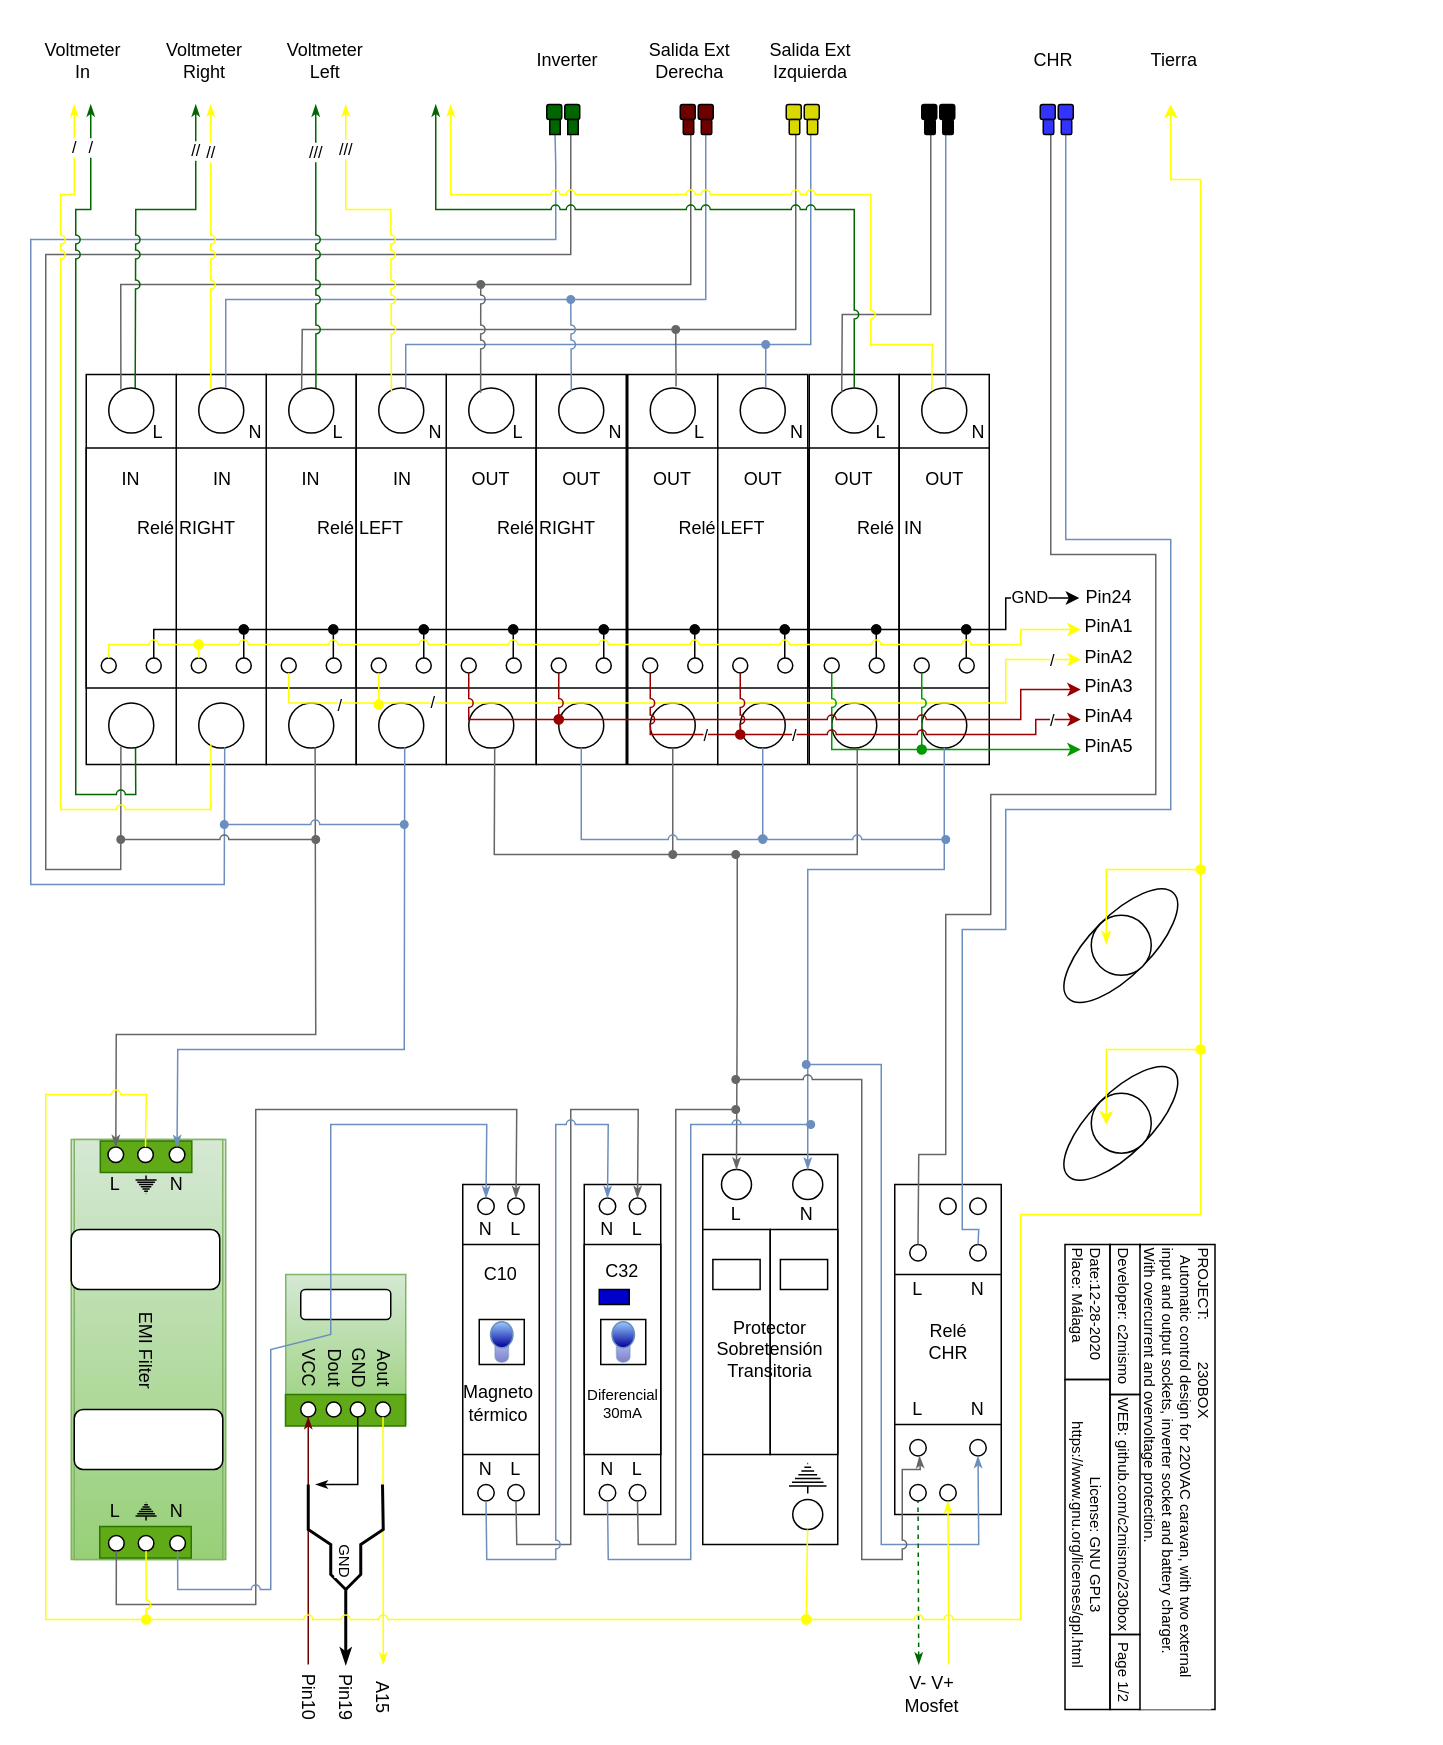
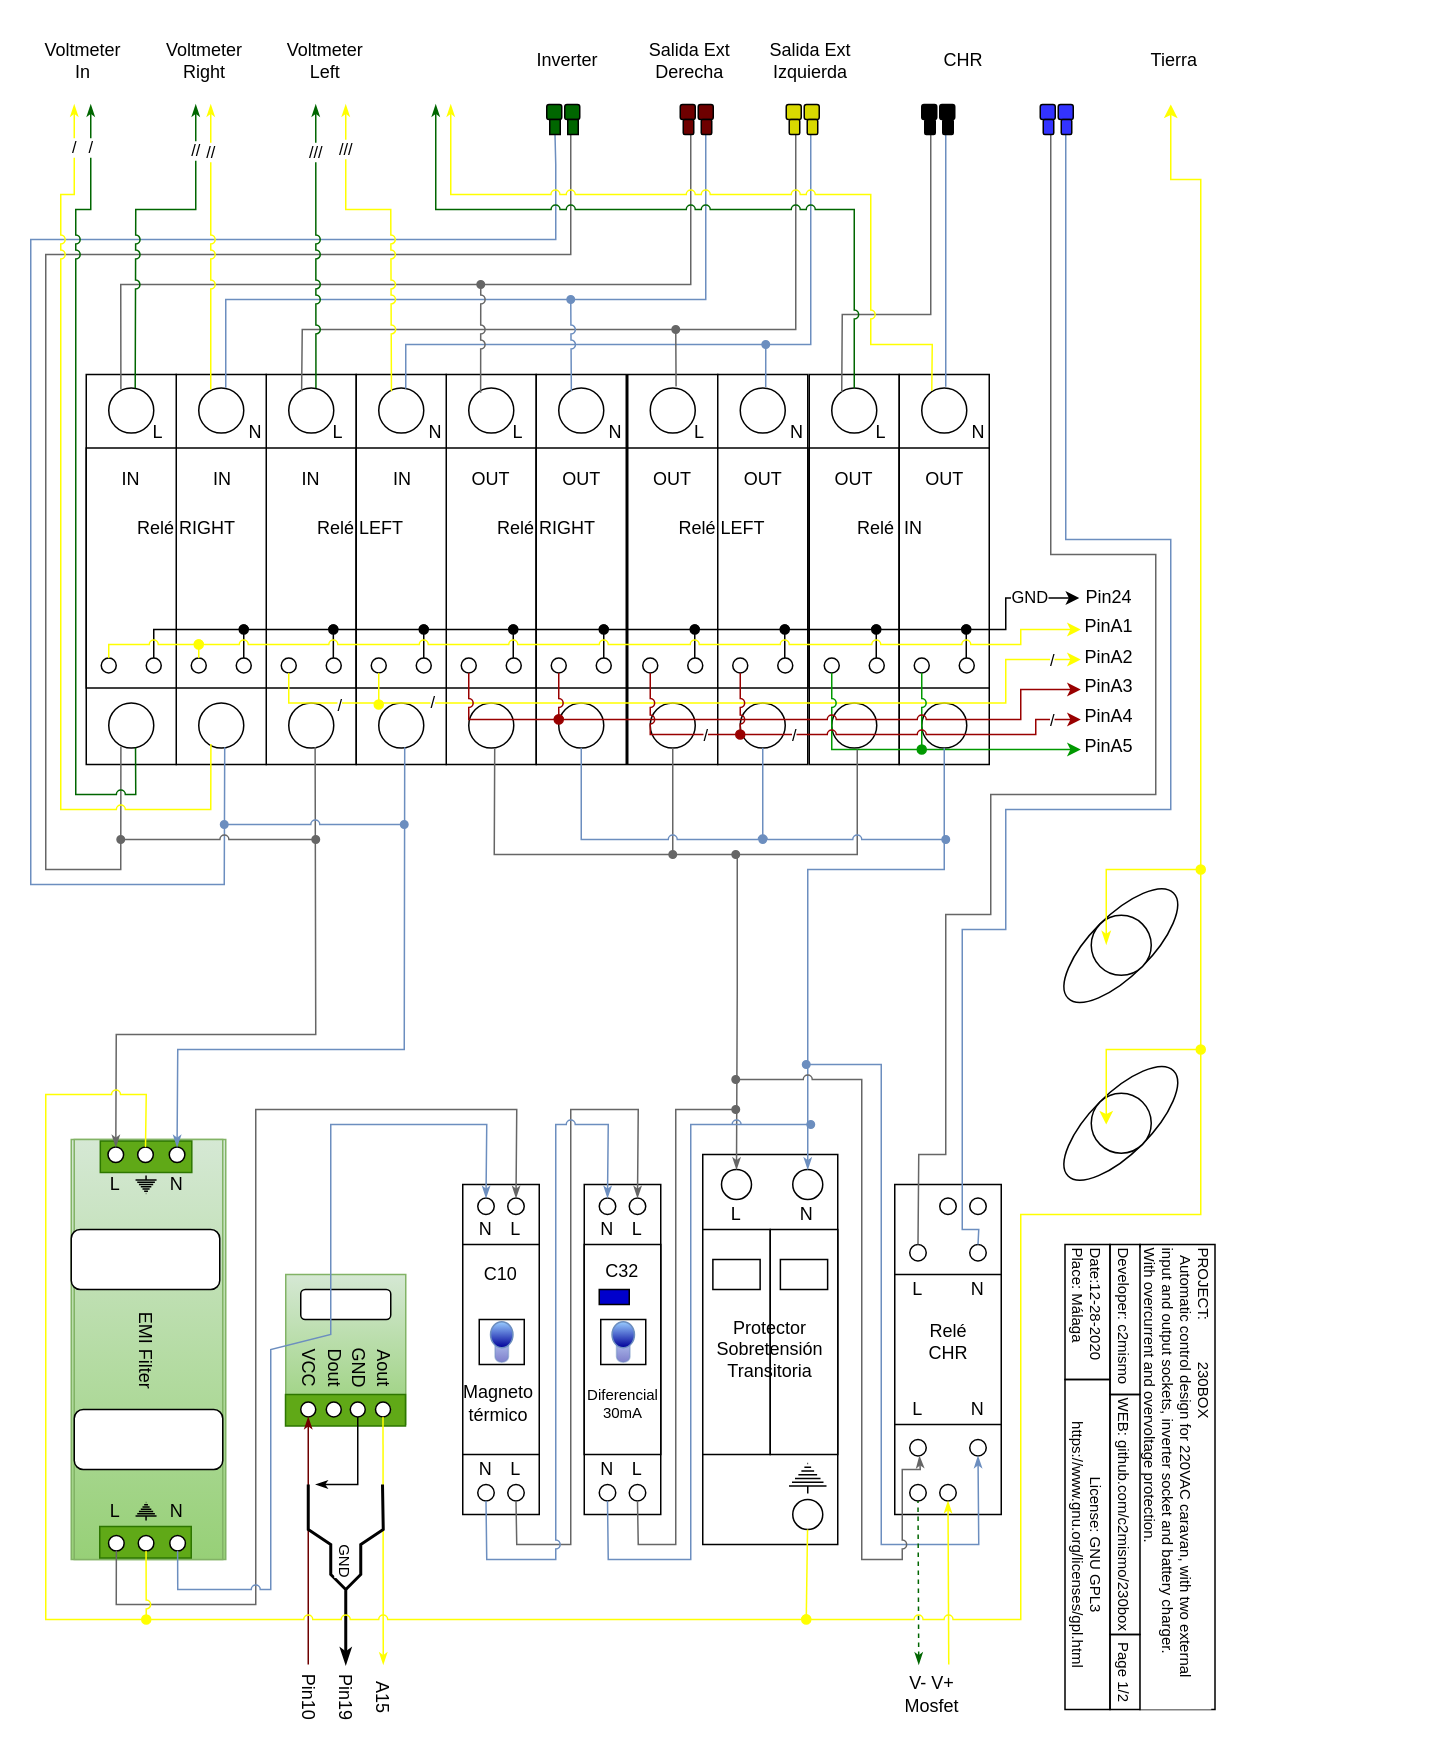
(1054, 61) -> (964, 61)
